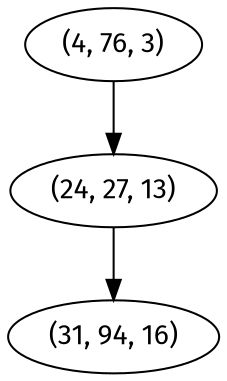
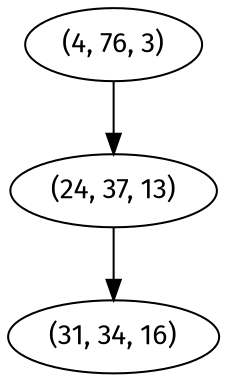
(114, 191) -> (114, 191)
(114, 337) -> (114, 337)
